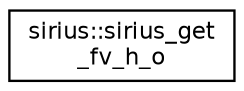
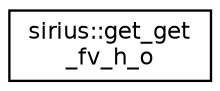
(122, 46) -> (110, 46)
